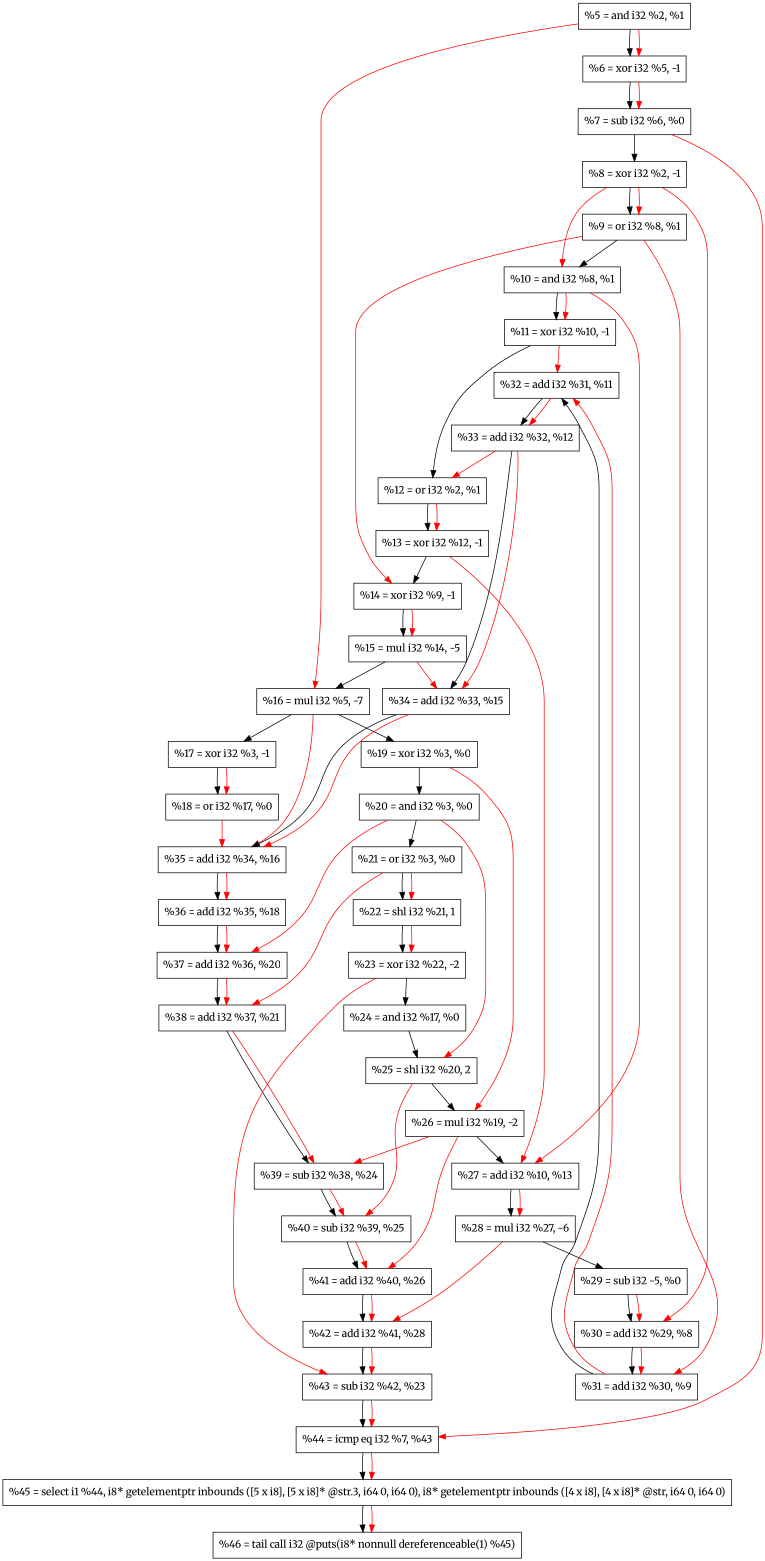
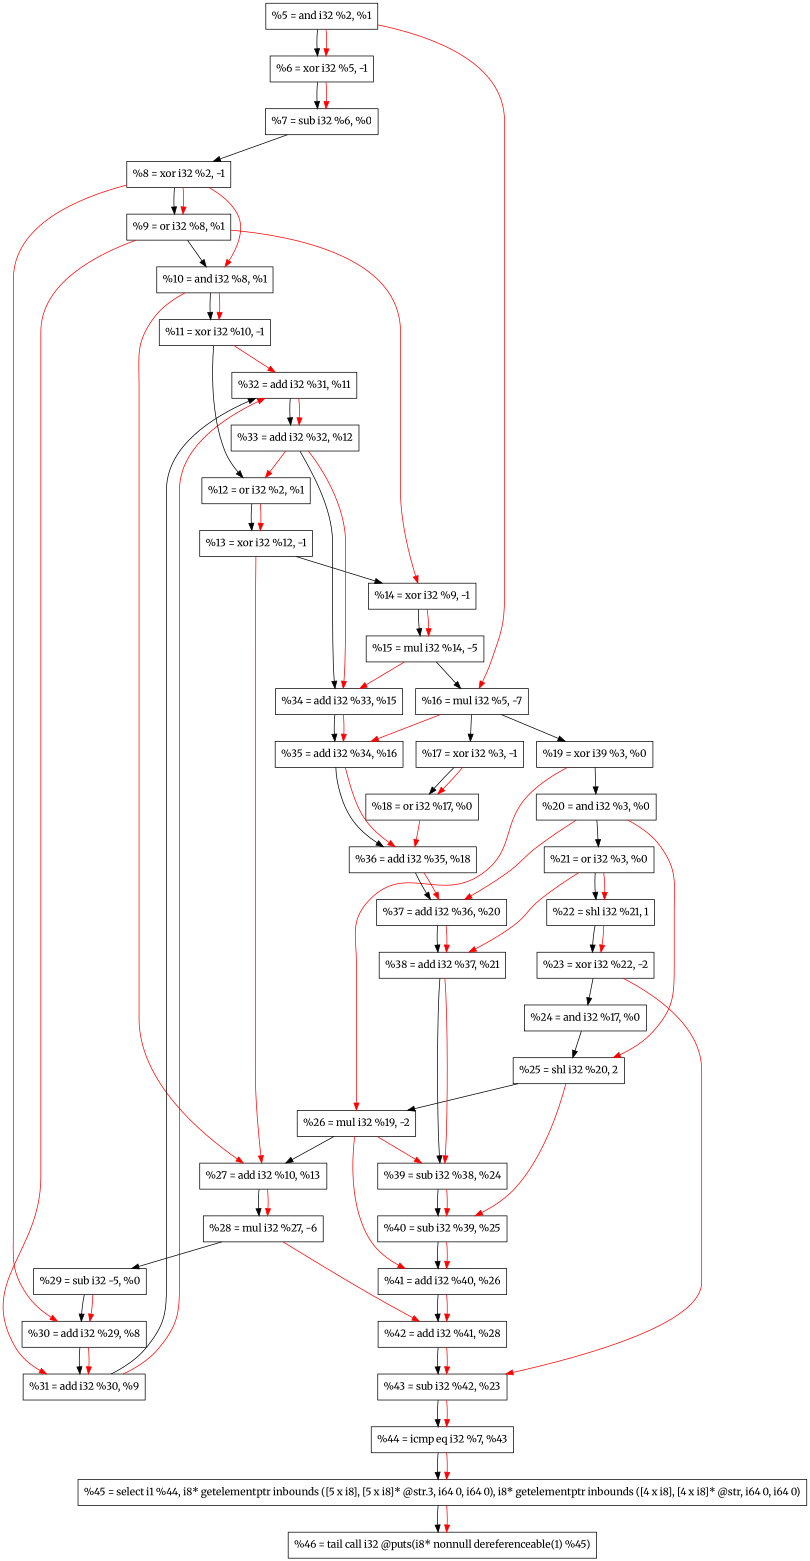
(419, 754) -> (595, 754)
(222, 830) -> (418, 830)
(762, 891) -> none
